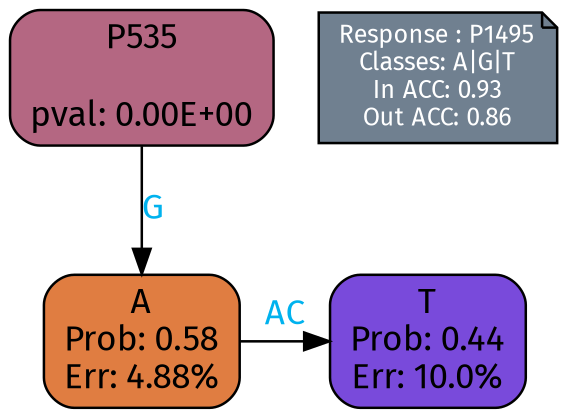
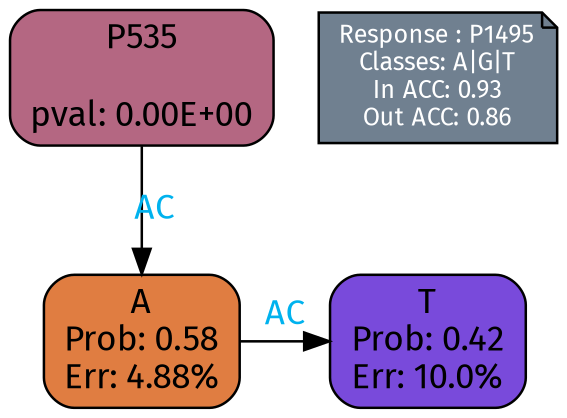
(154, 210) -> (154, 210)
(428, 341) -> (428, 341)
